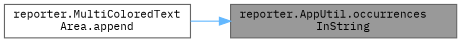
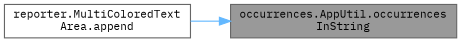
(344, 21) -> (344, 21)
